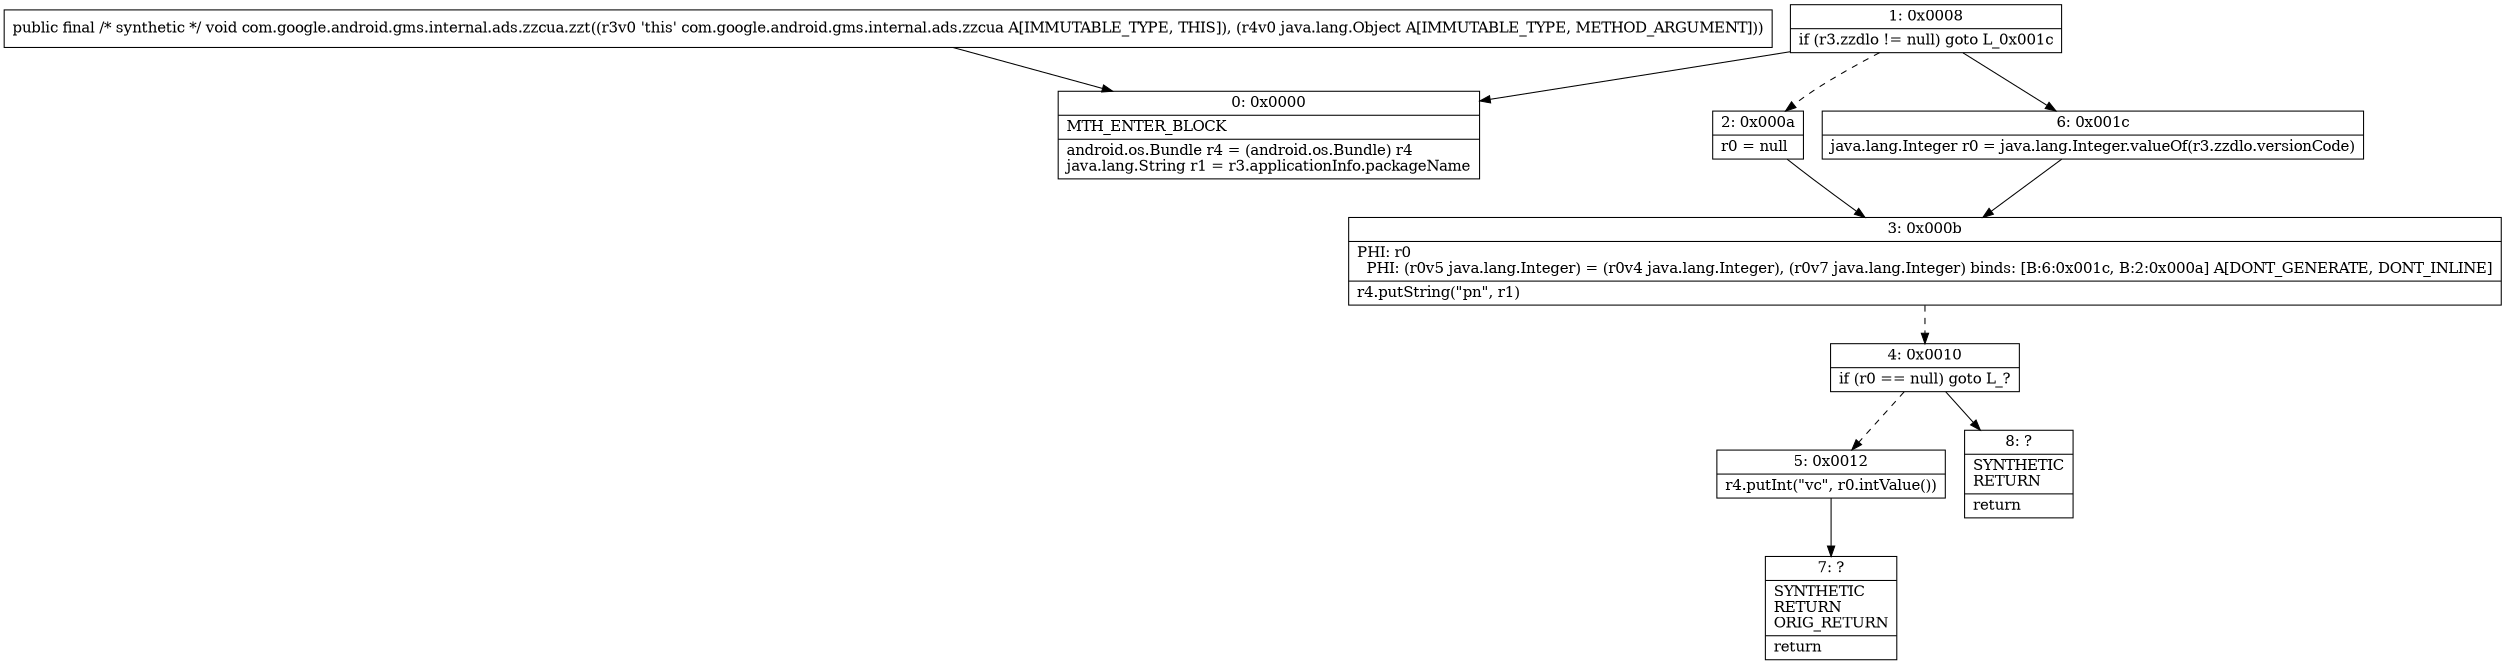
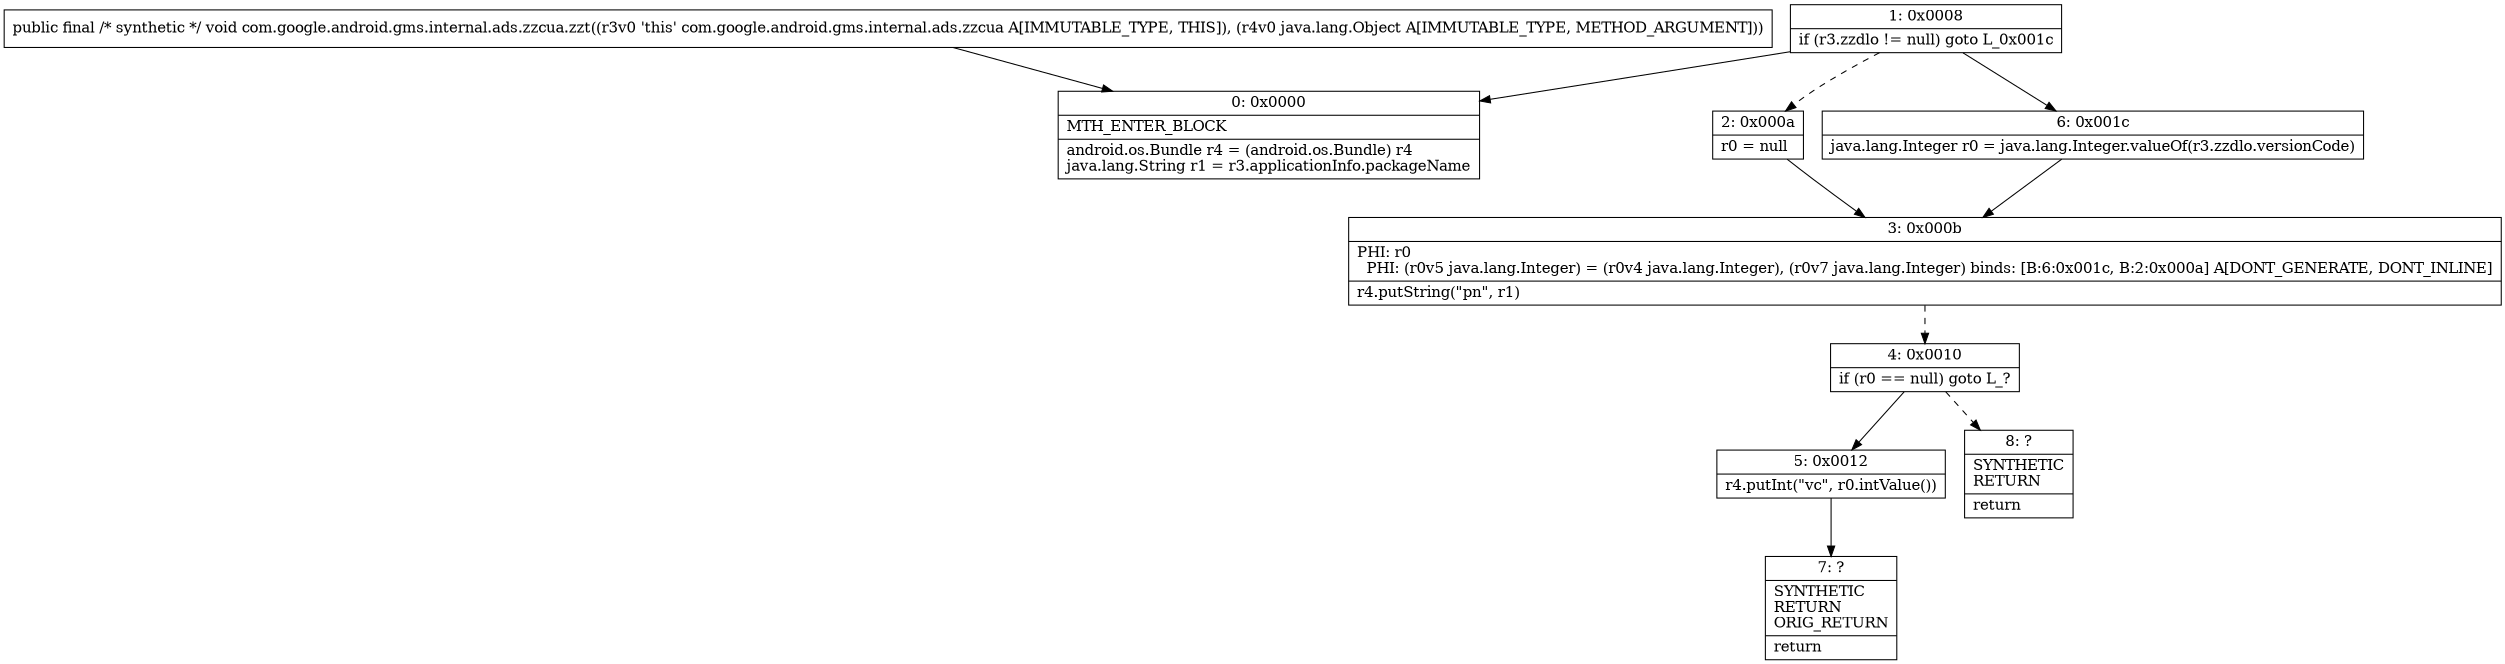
(1960, 407) -> (1960, 407)
(1882, 417) -> (1882, 417)
